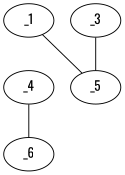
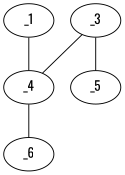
none -> (62, 54)
(62, 54) -> (29, 54)
